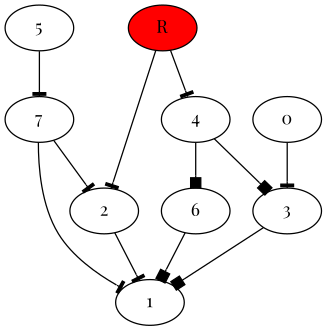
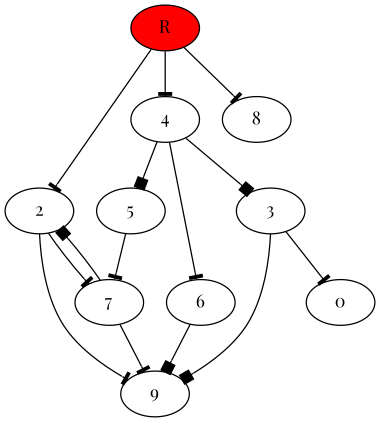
none -> (257, 119)
none -> (150, 159)
(196, 159) -> (182, 208)
(287, 162) -> (304, 254)
(70, 163) -> (85, 259)
none -> (66, 257)
(150, 302) -> (155, 394)
